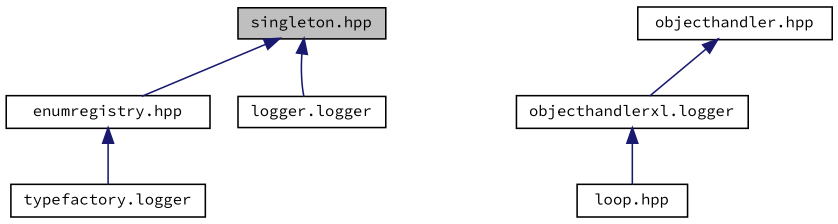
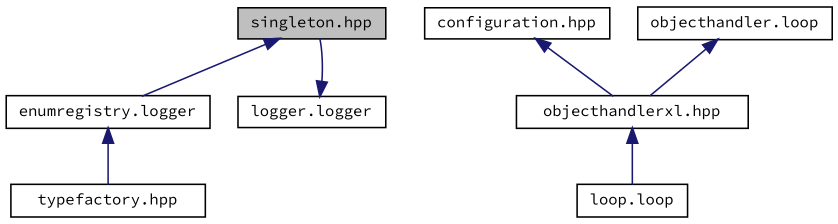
none -> (517, 23)
(735, 23) -> (735, 23)
(302, 75) -> (322, 60)
(108, 112) -> (108, 112)
(632, 112) -> (632, 112)
(108, 201) -> (108, 201)
(632, 201) -> (632, 201)
